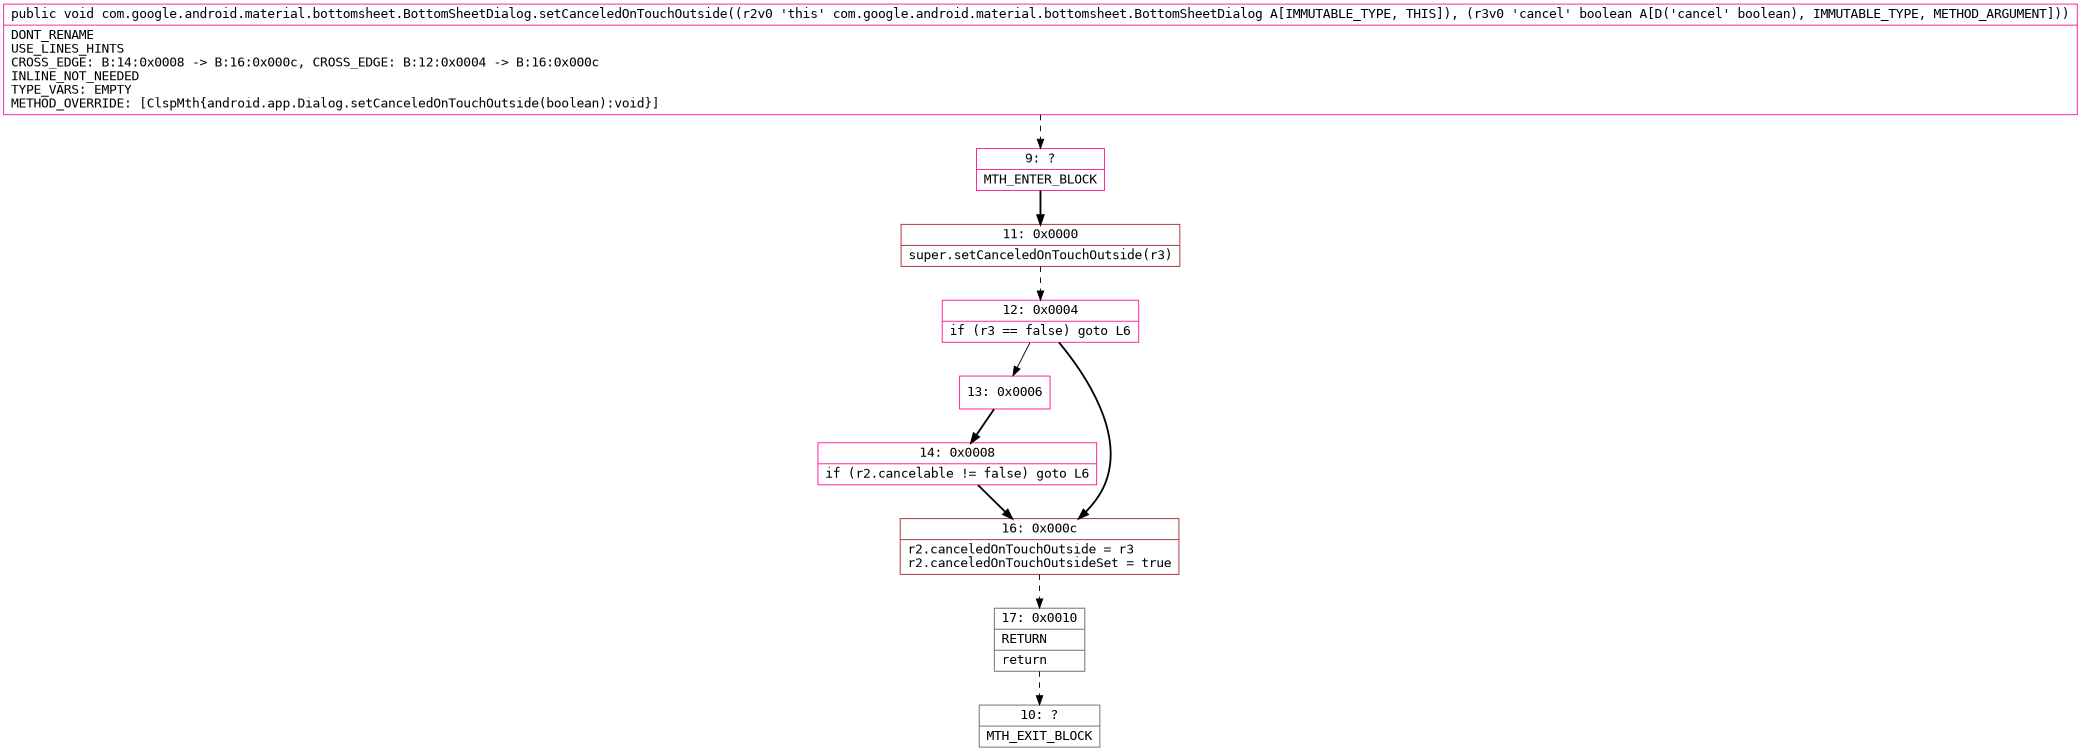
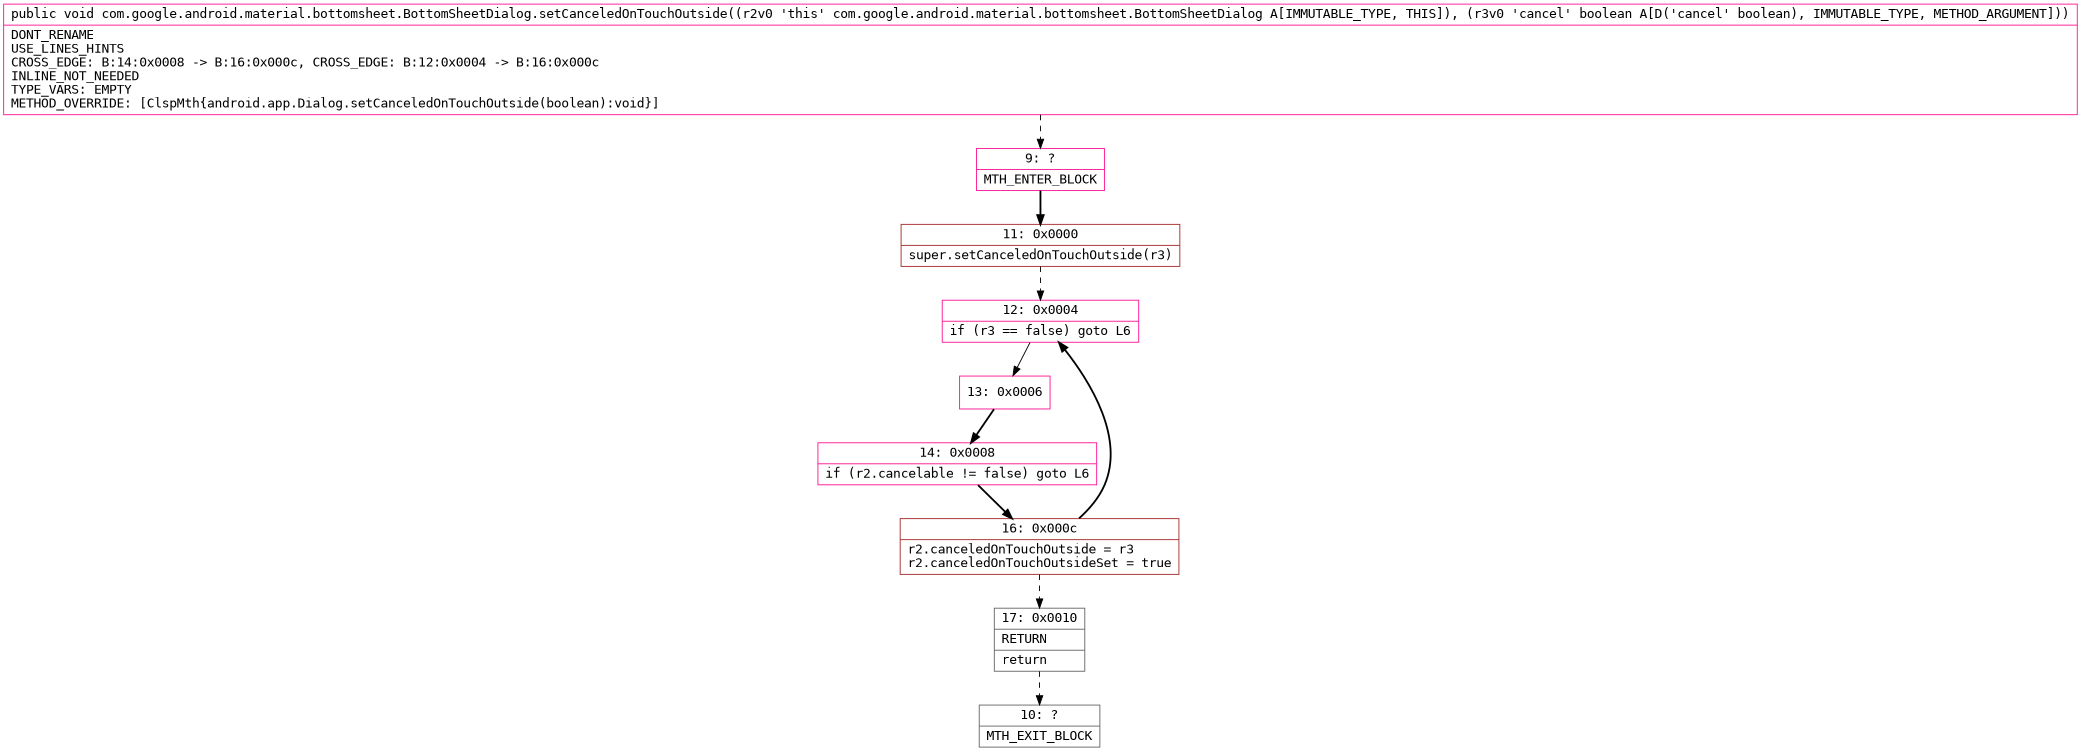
(1106, 424) -> (1108, 433)
